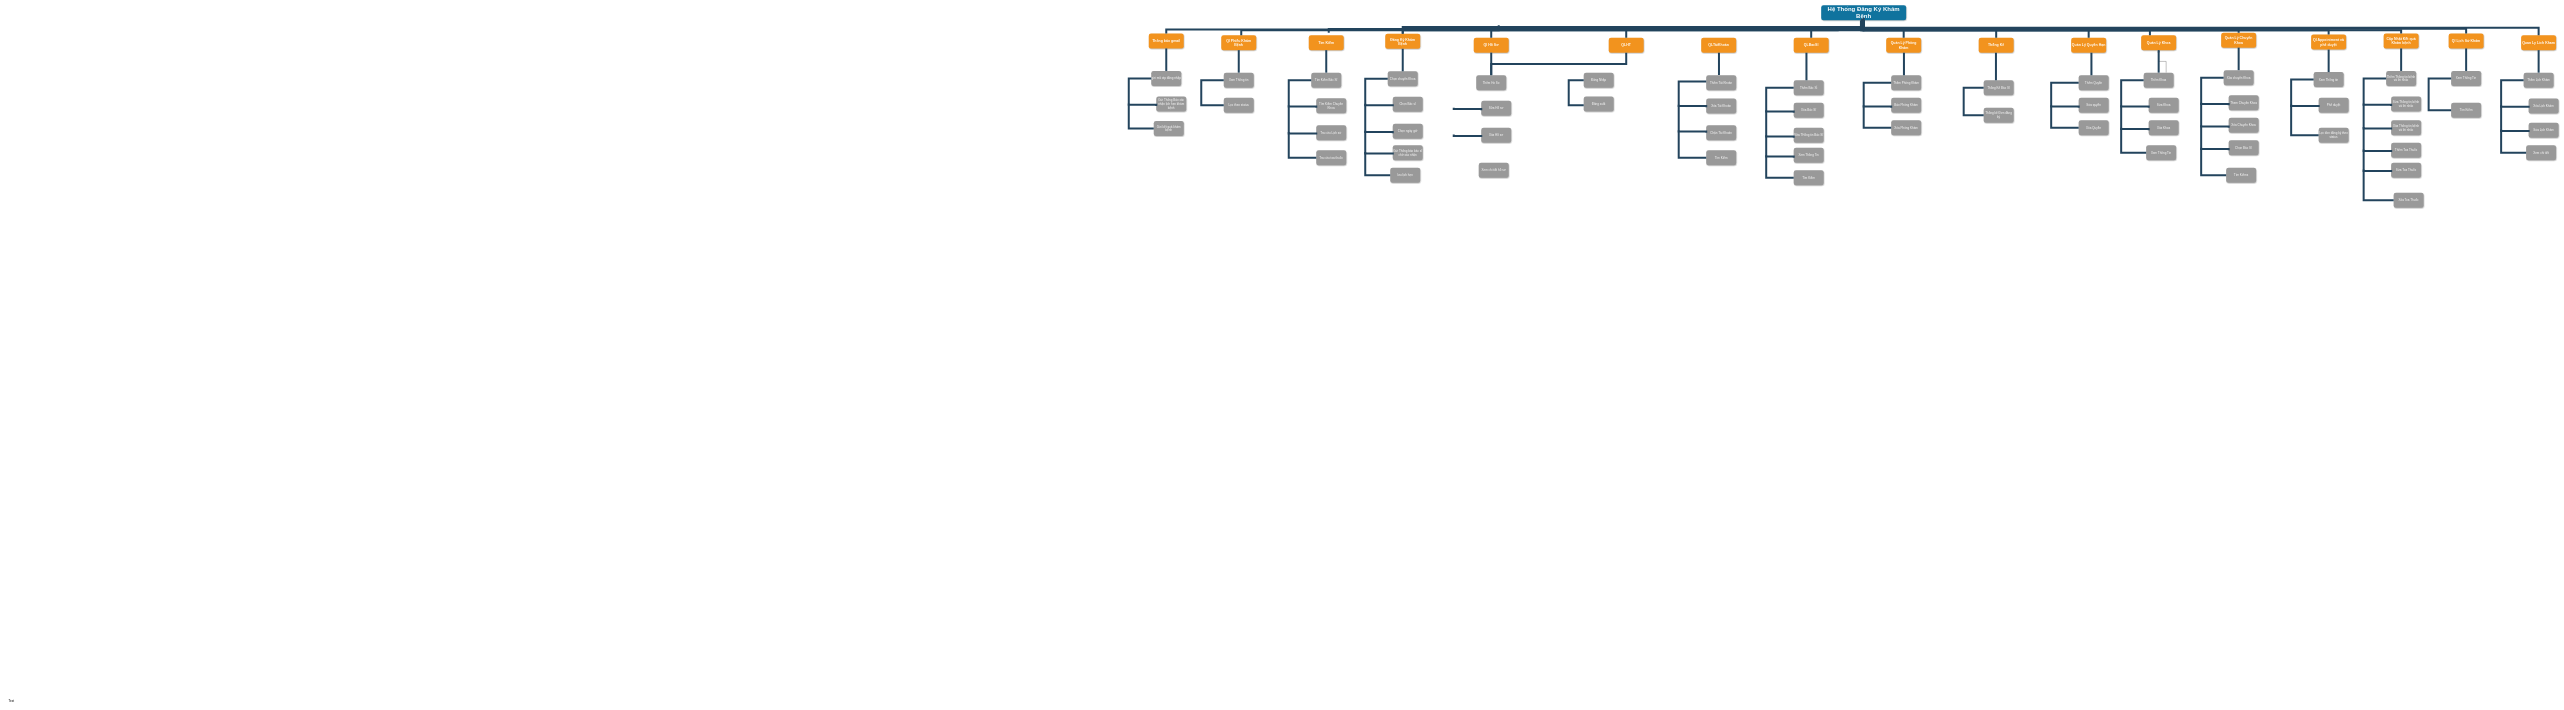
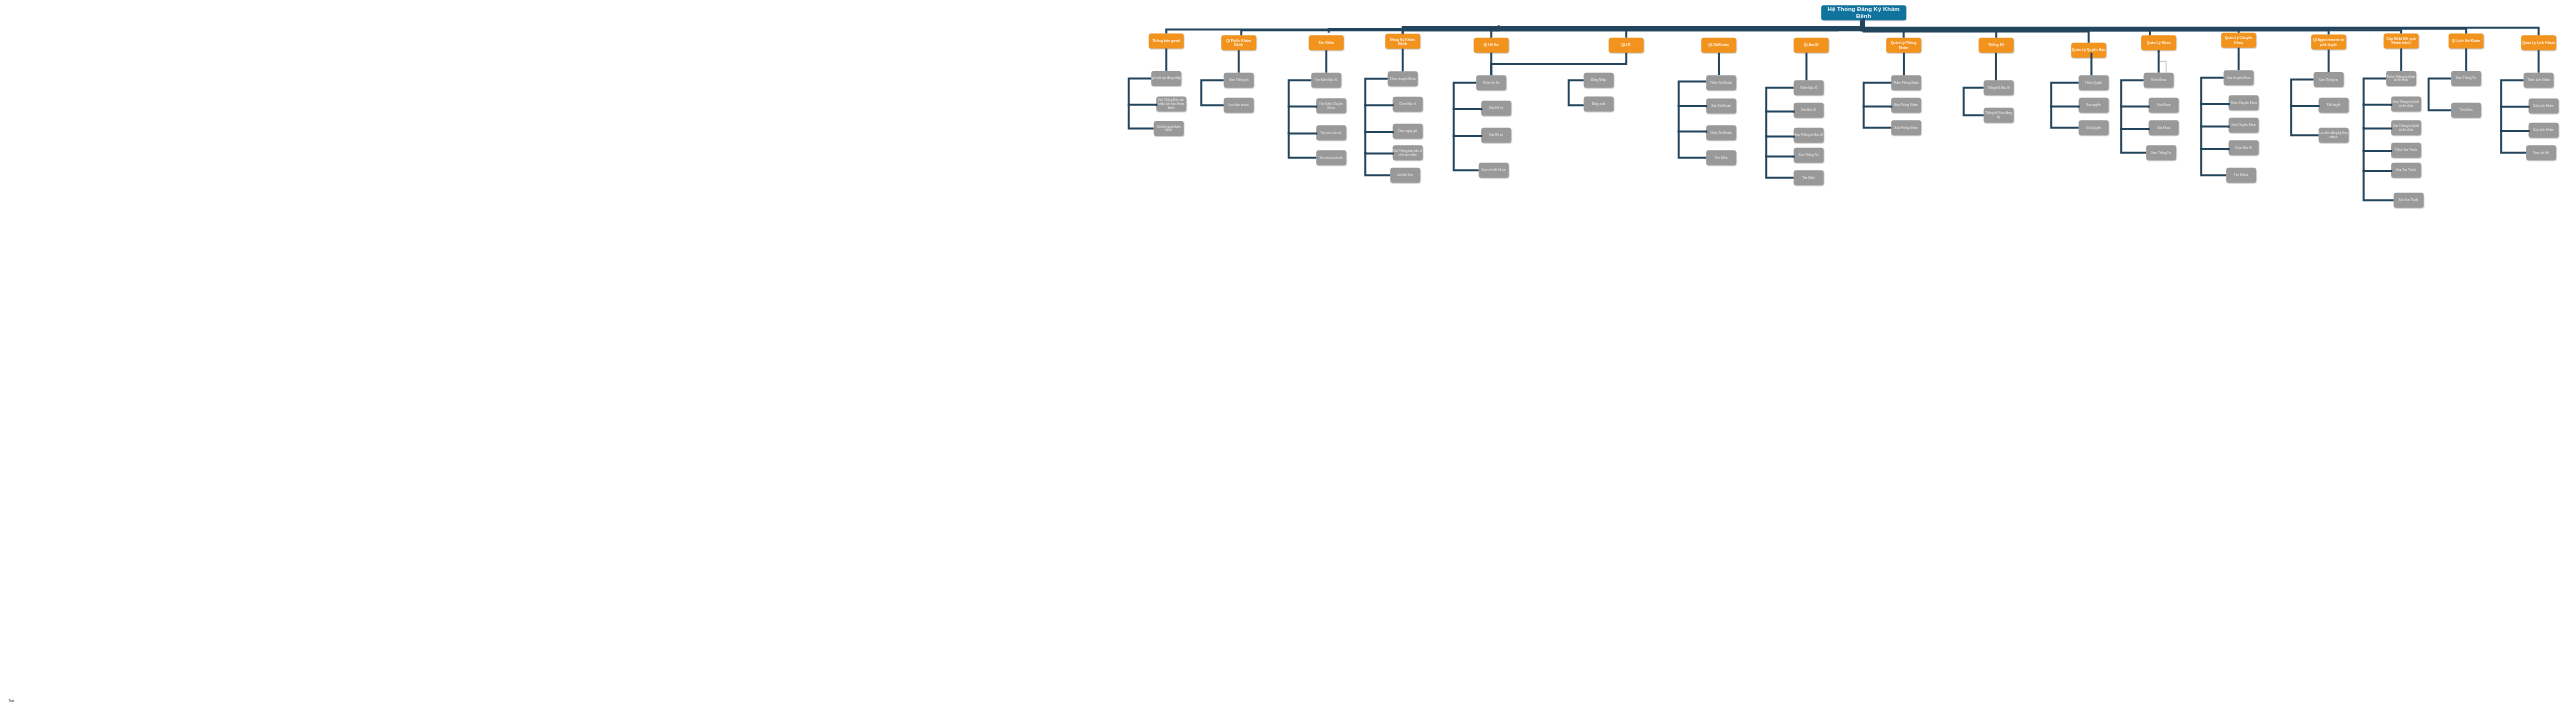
(1811, 34) -> none
(2089, 45) -> (2089, 50)
none -> (1454, 128)
